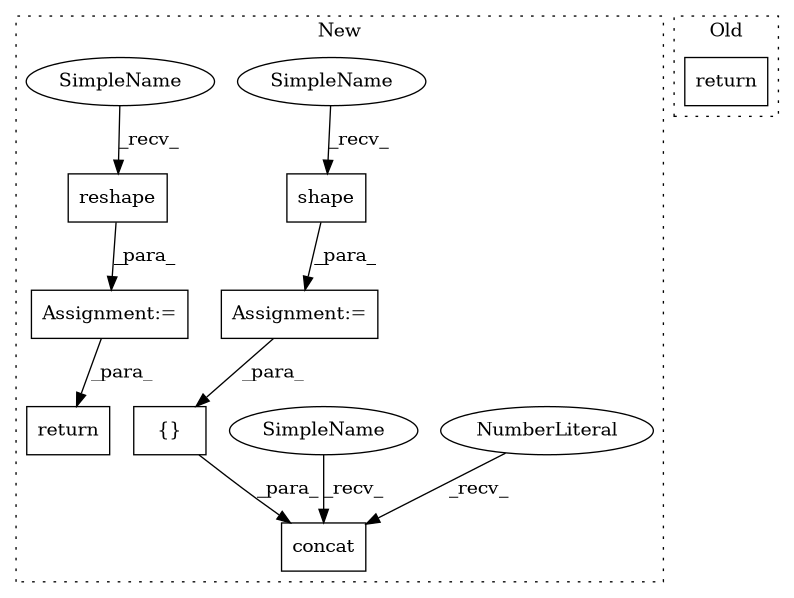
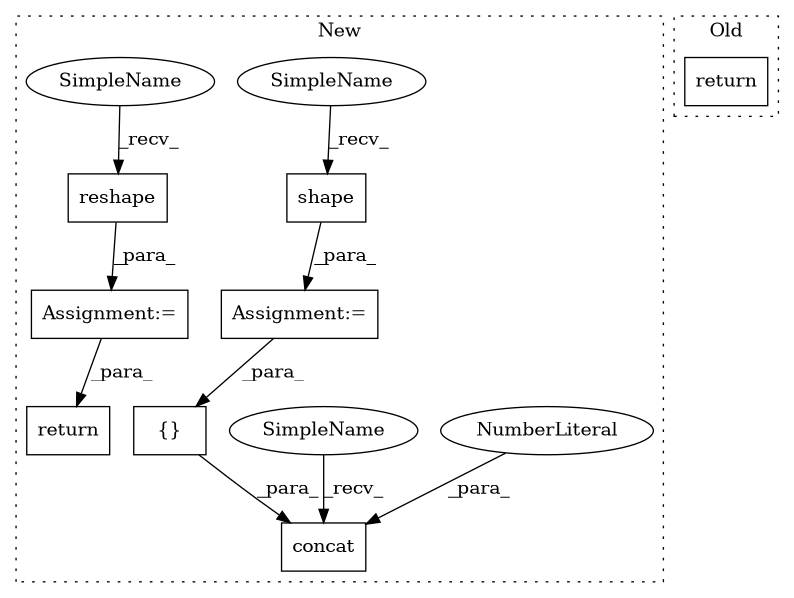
(479, 489) -> (479, 489)
